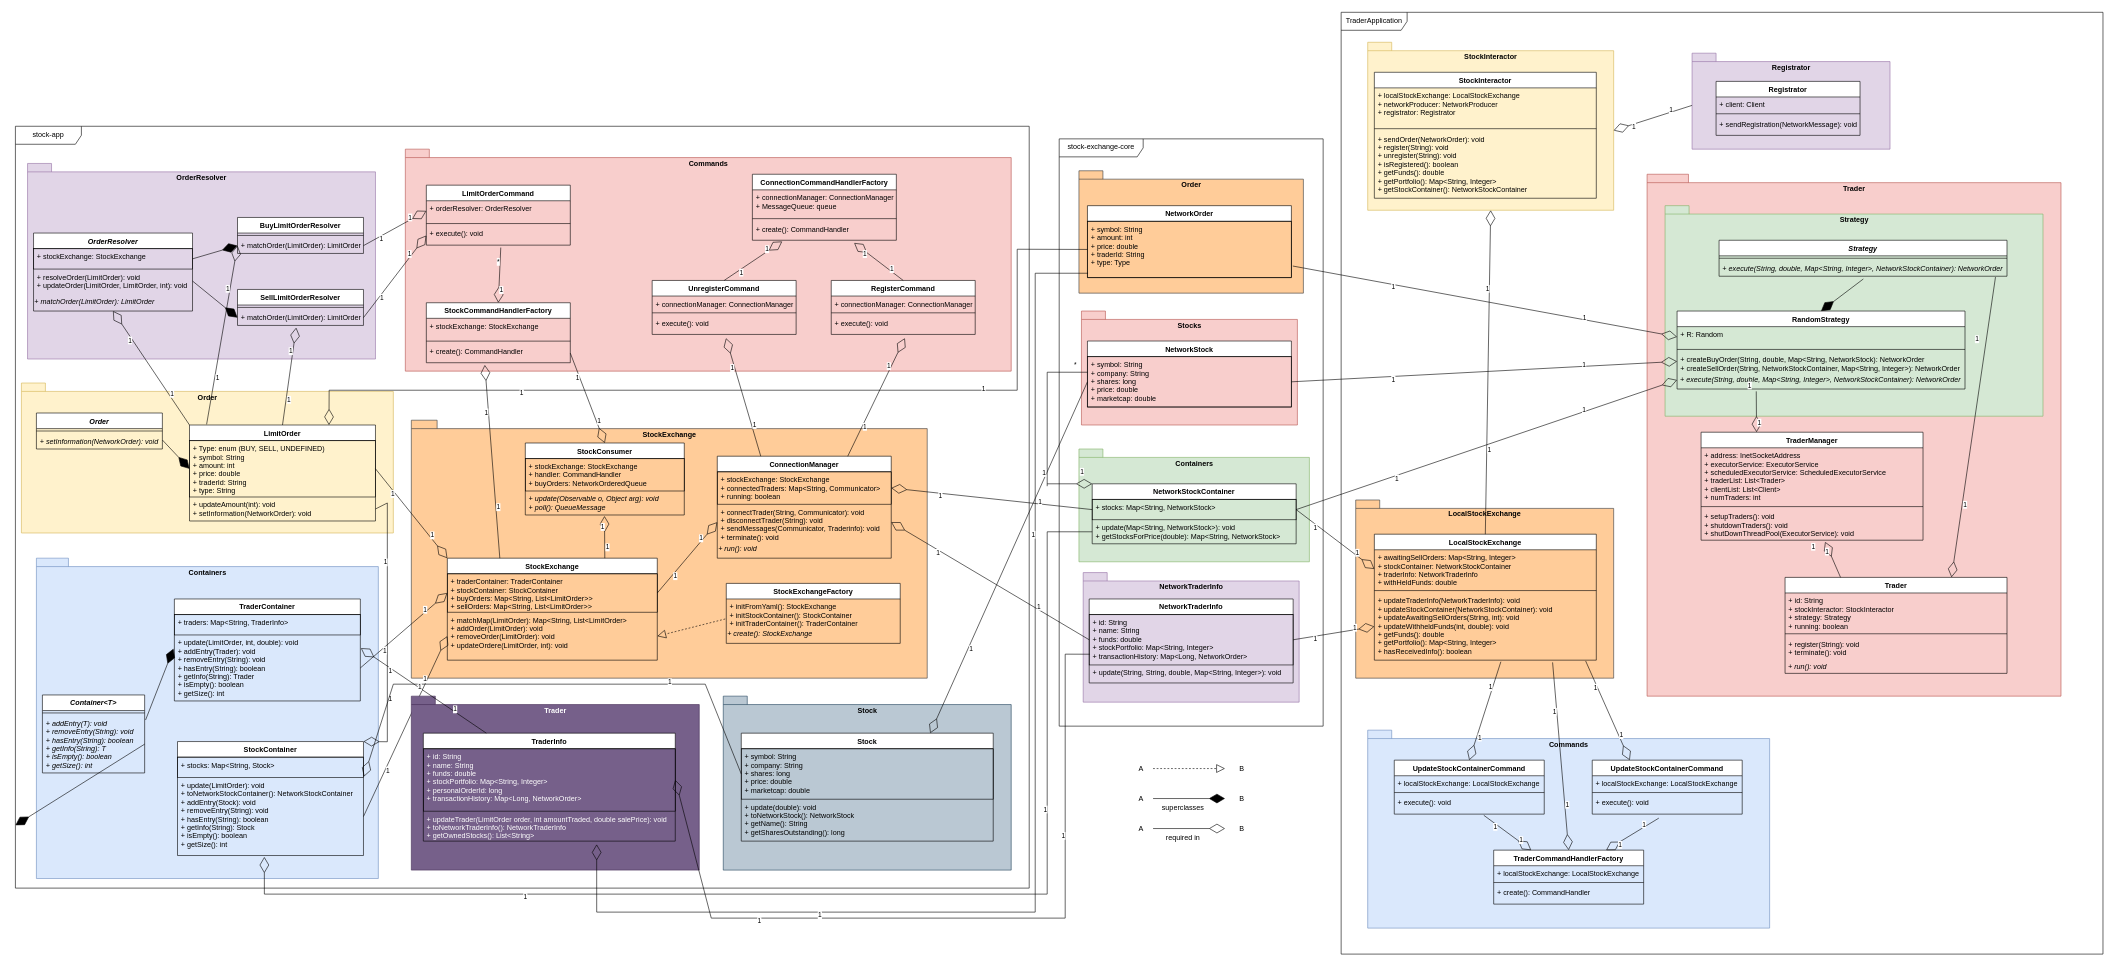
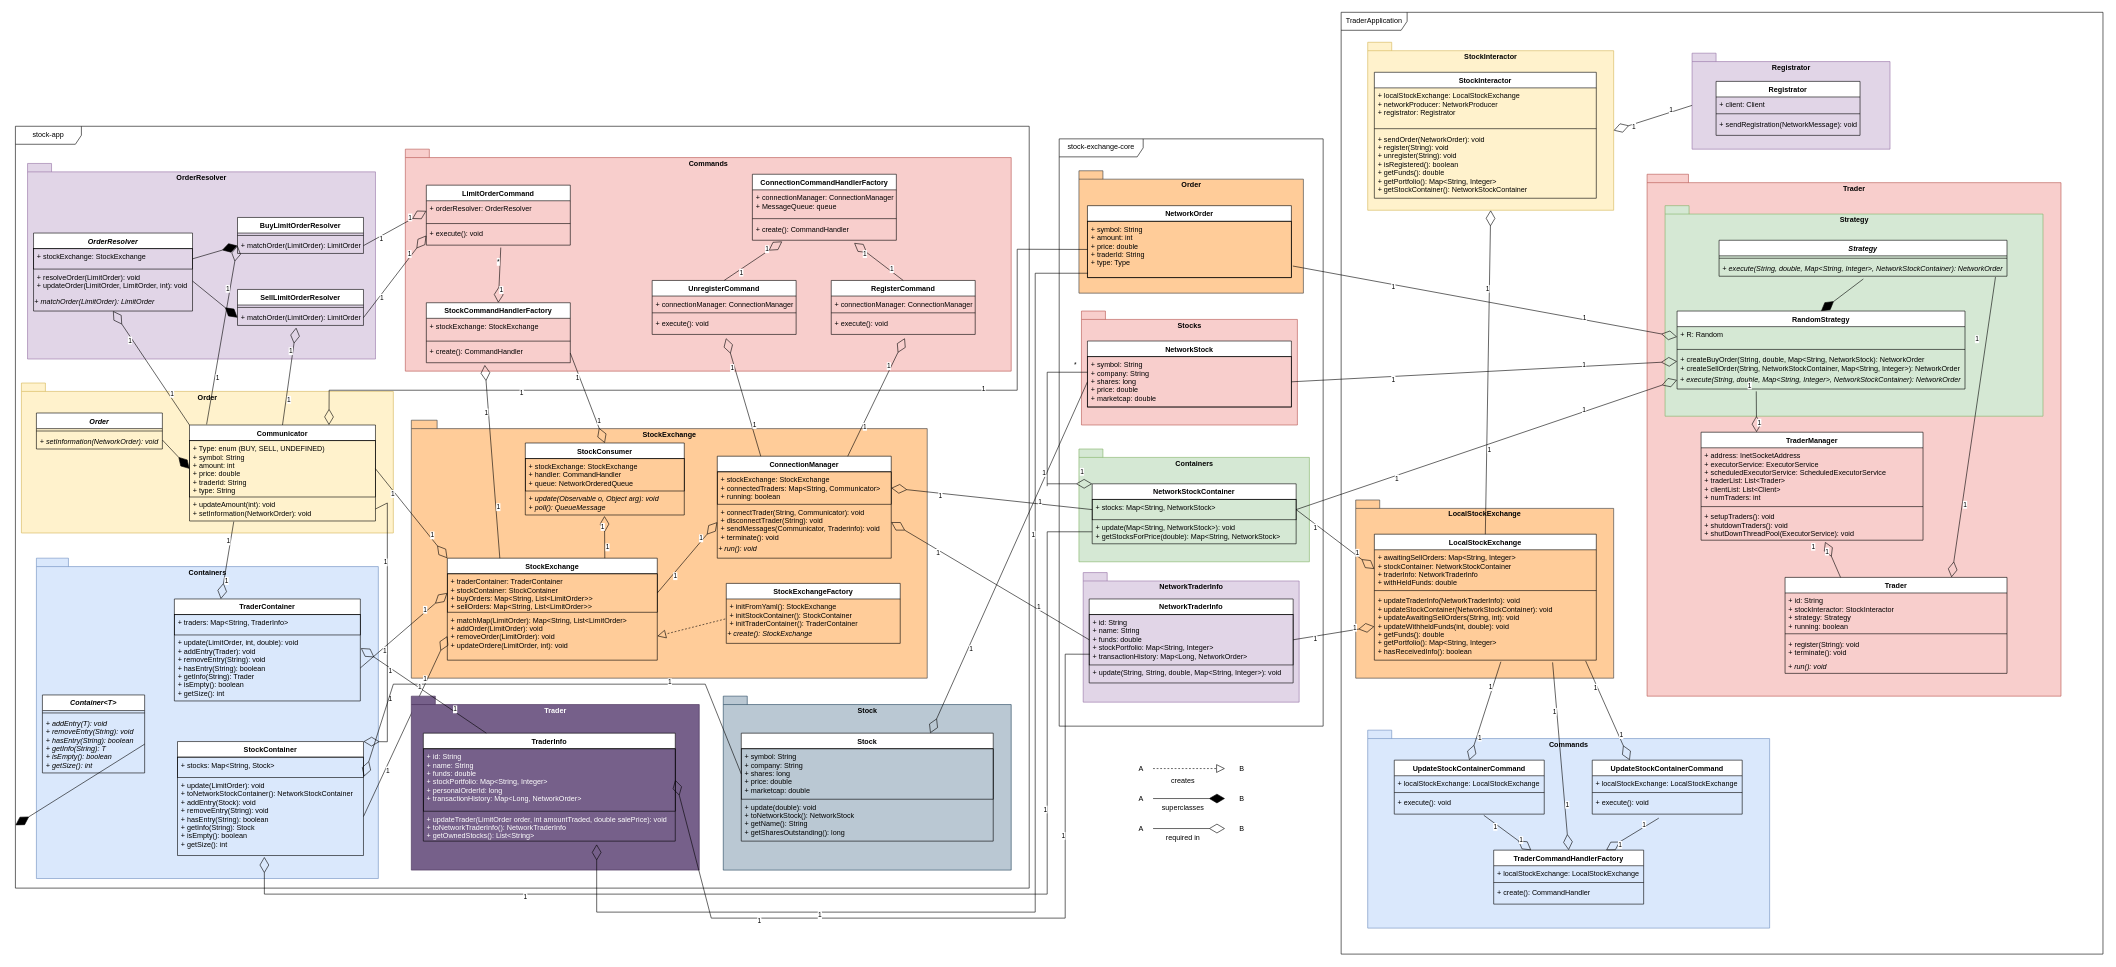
(282, 433) -> (282, 433)
(586, 467) -> (586, 467)
none -> (229, 553)
(157, 691) -> none
none -> (1183, 781)
